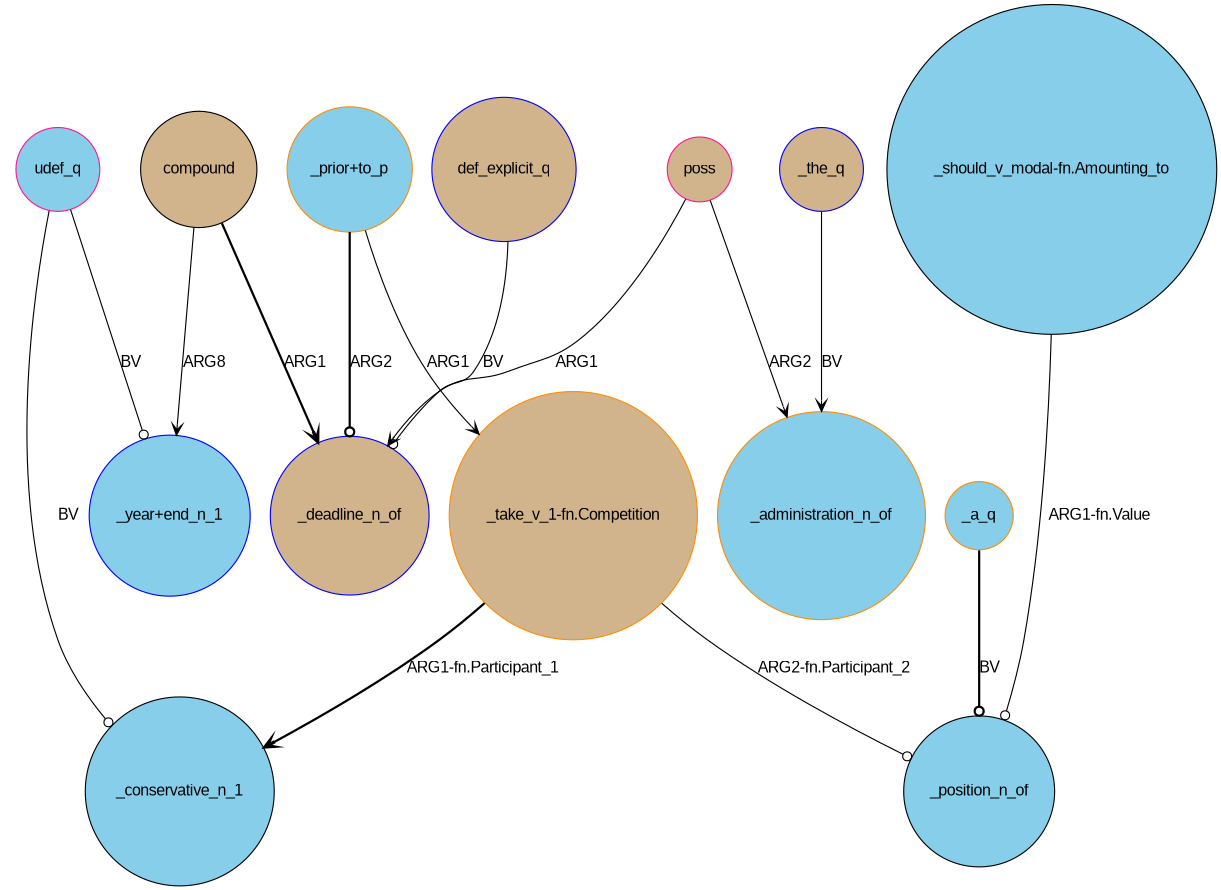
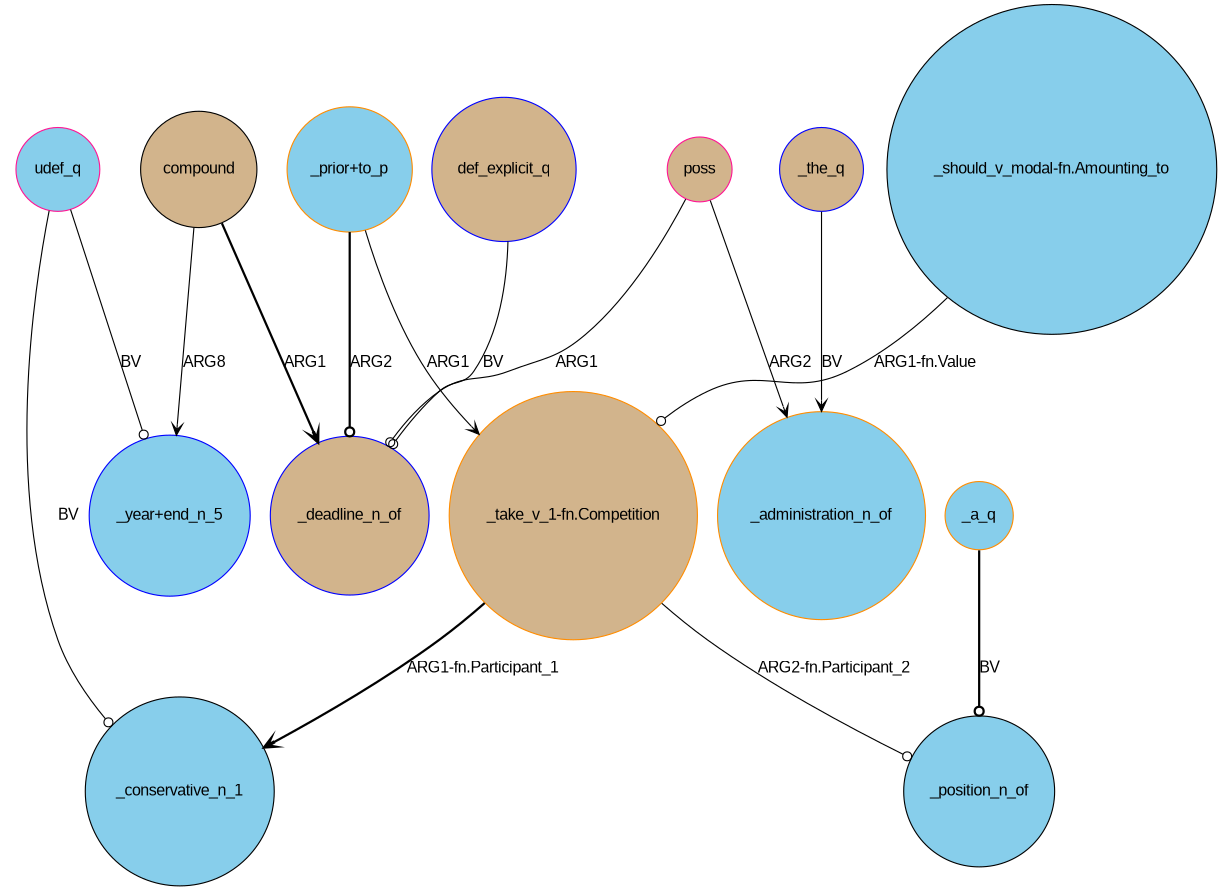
(563, 351) -> (563, 351)
(170, 516) -> (170, 516)
(1040, 524) -> (815, 381)
